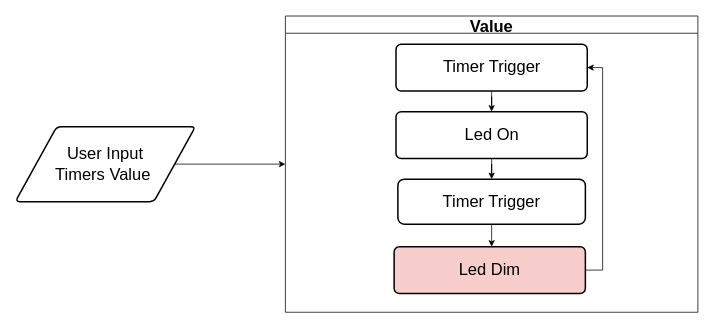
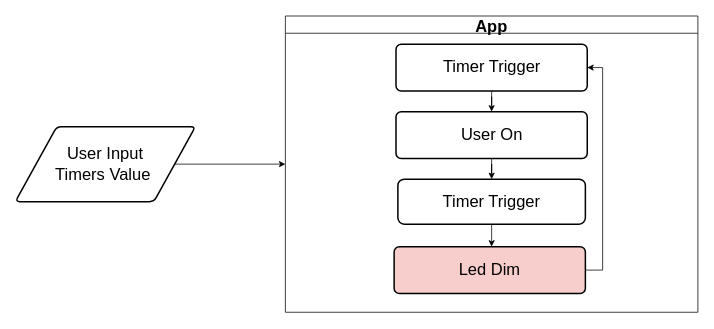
(491, 26) -> (491, 26)
(492, 135) -> (492, 135)
